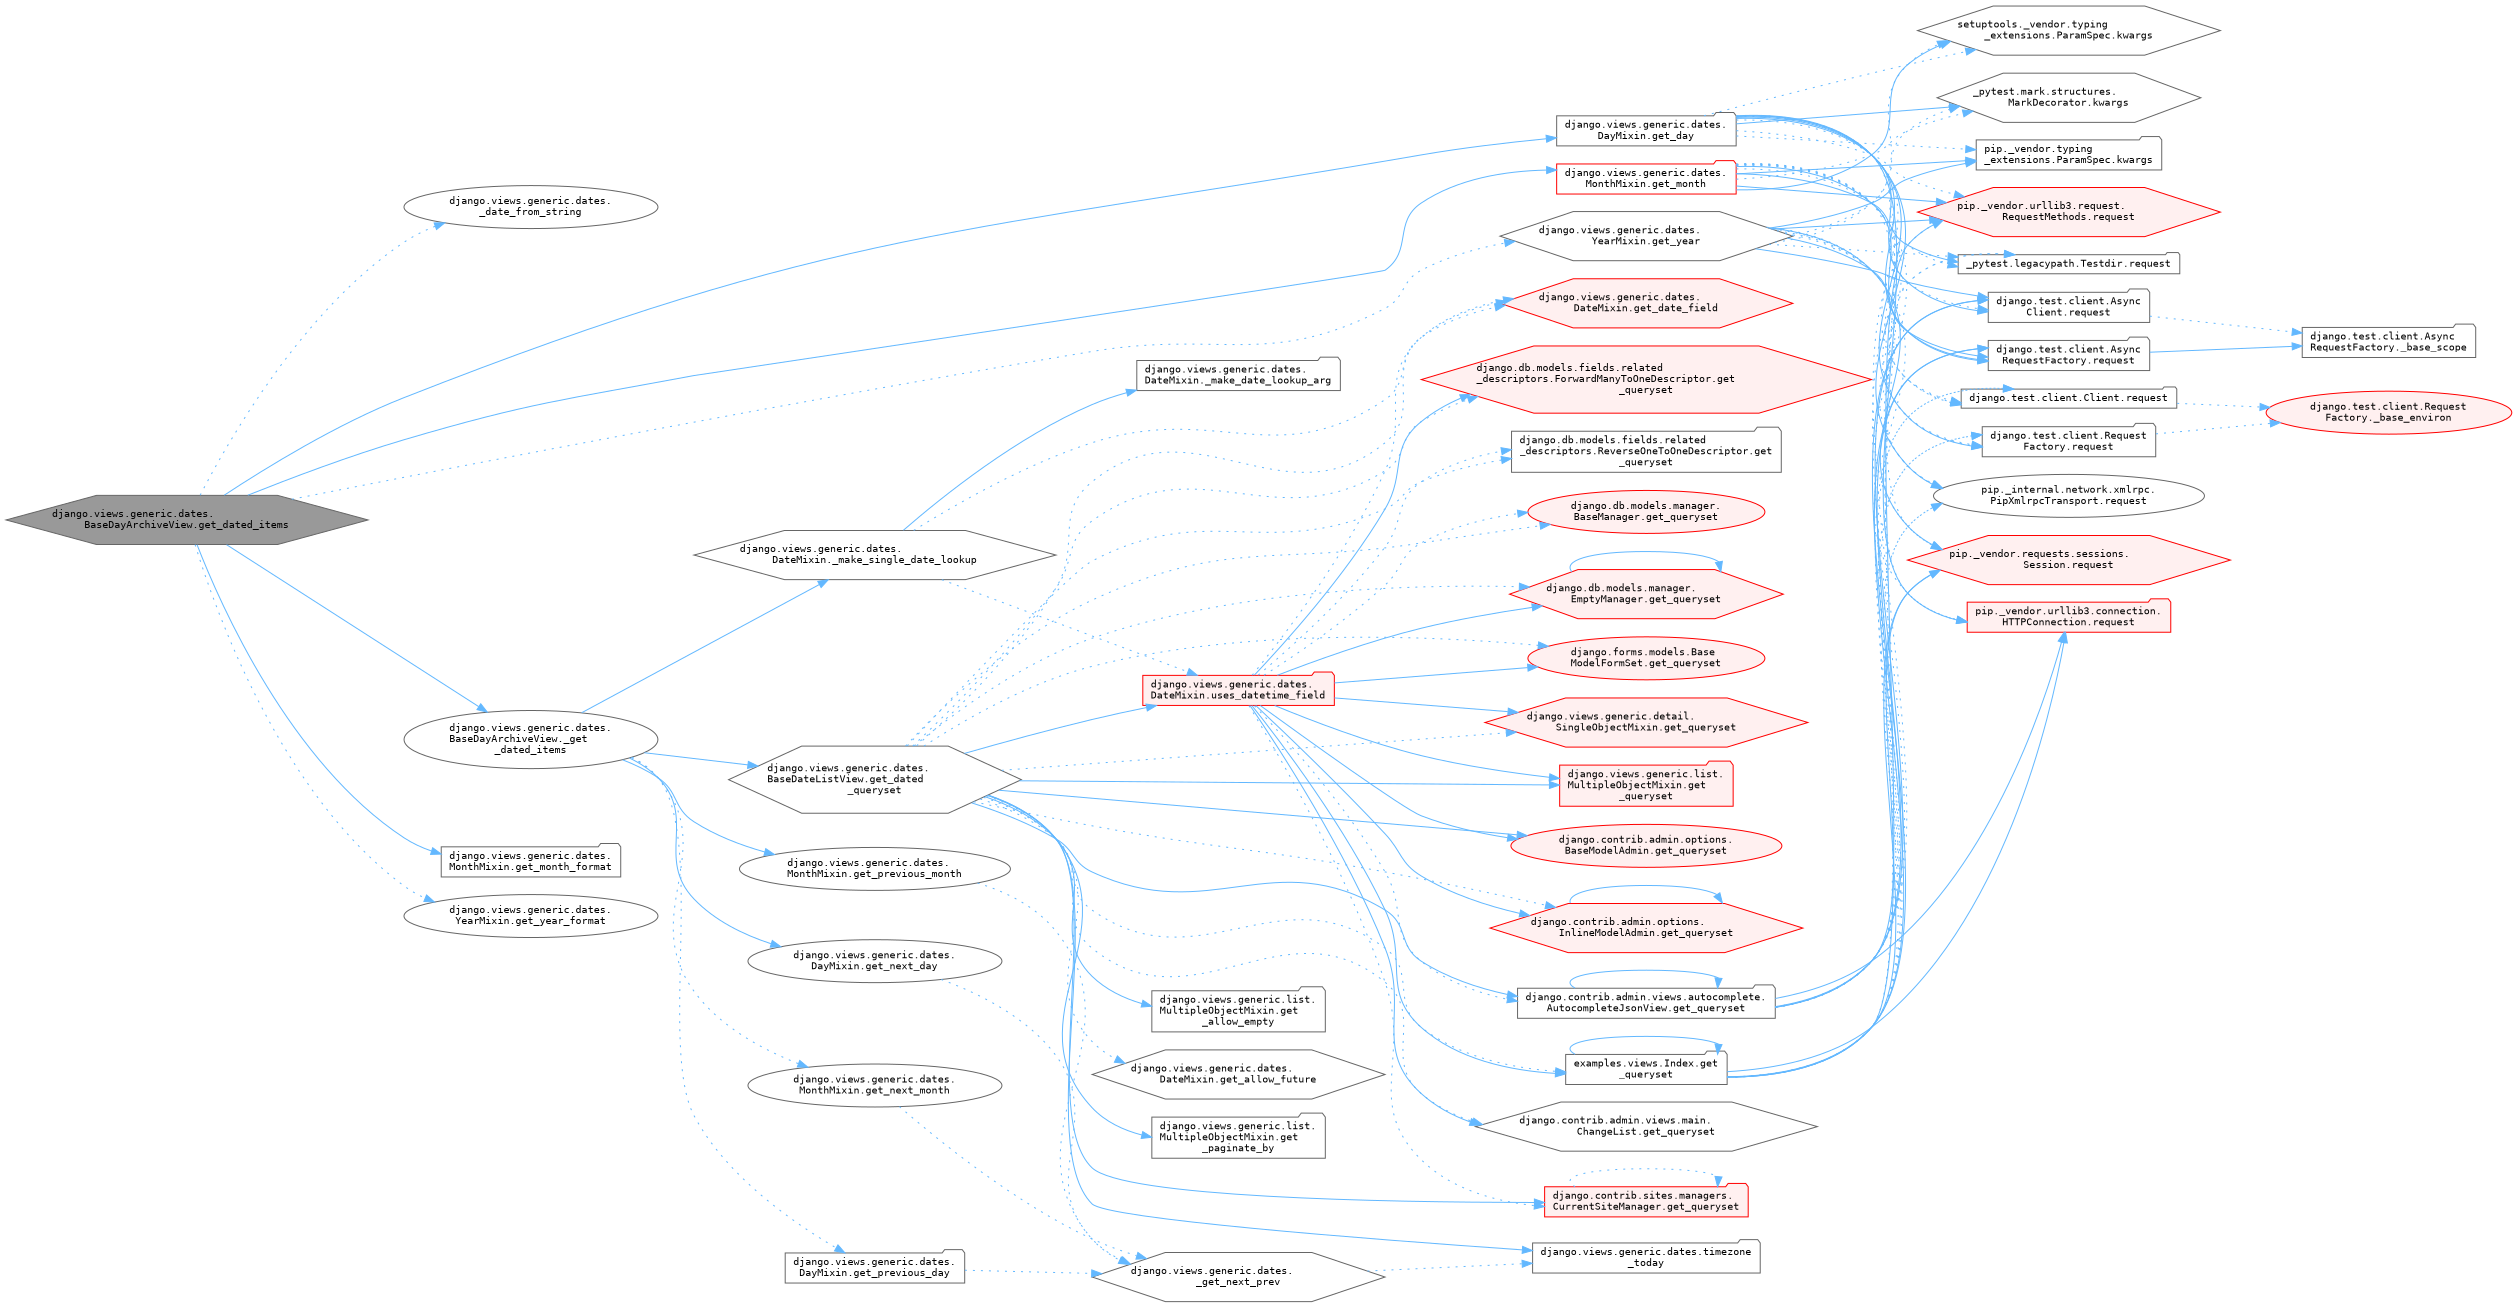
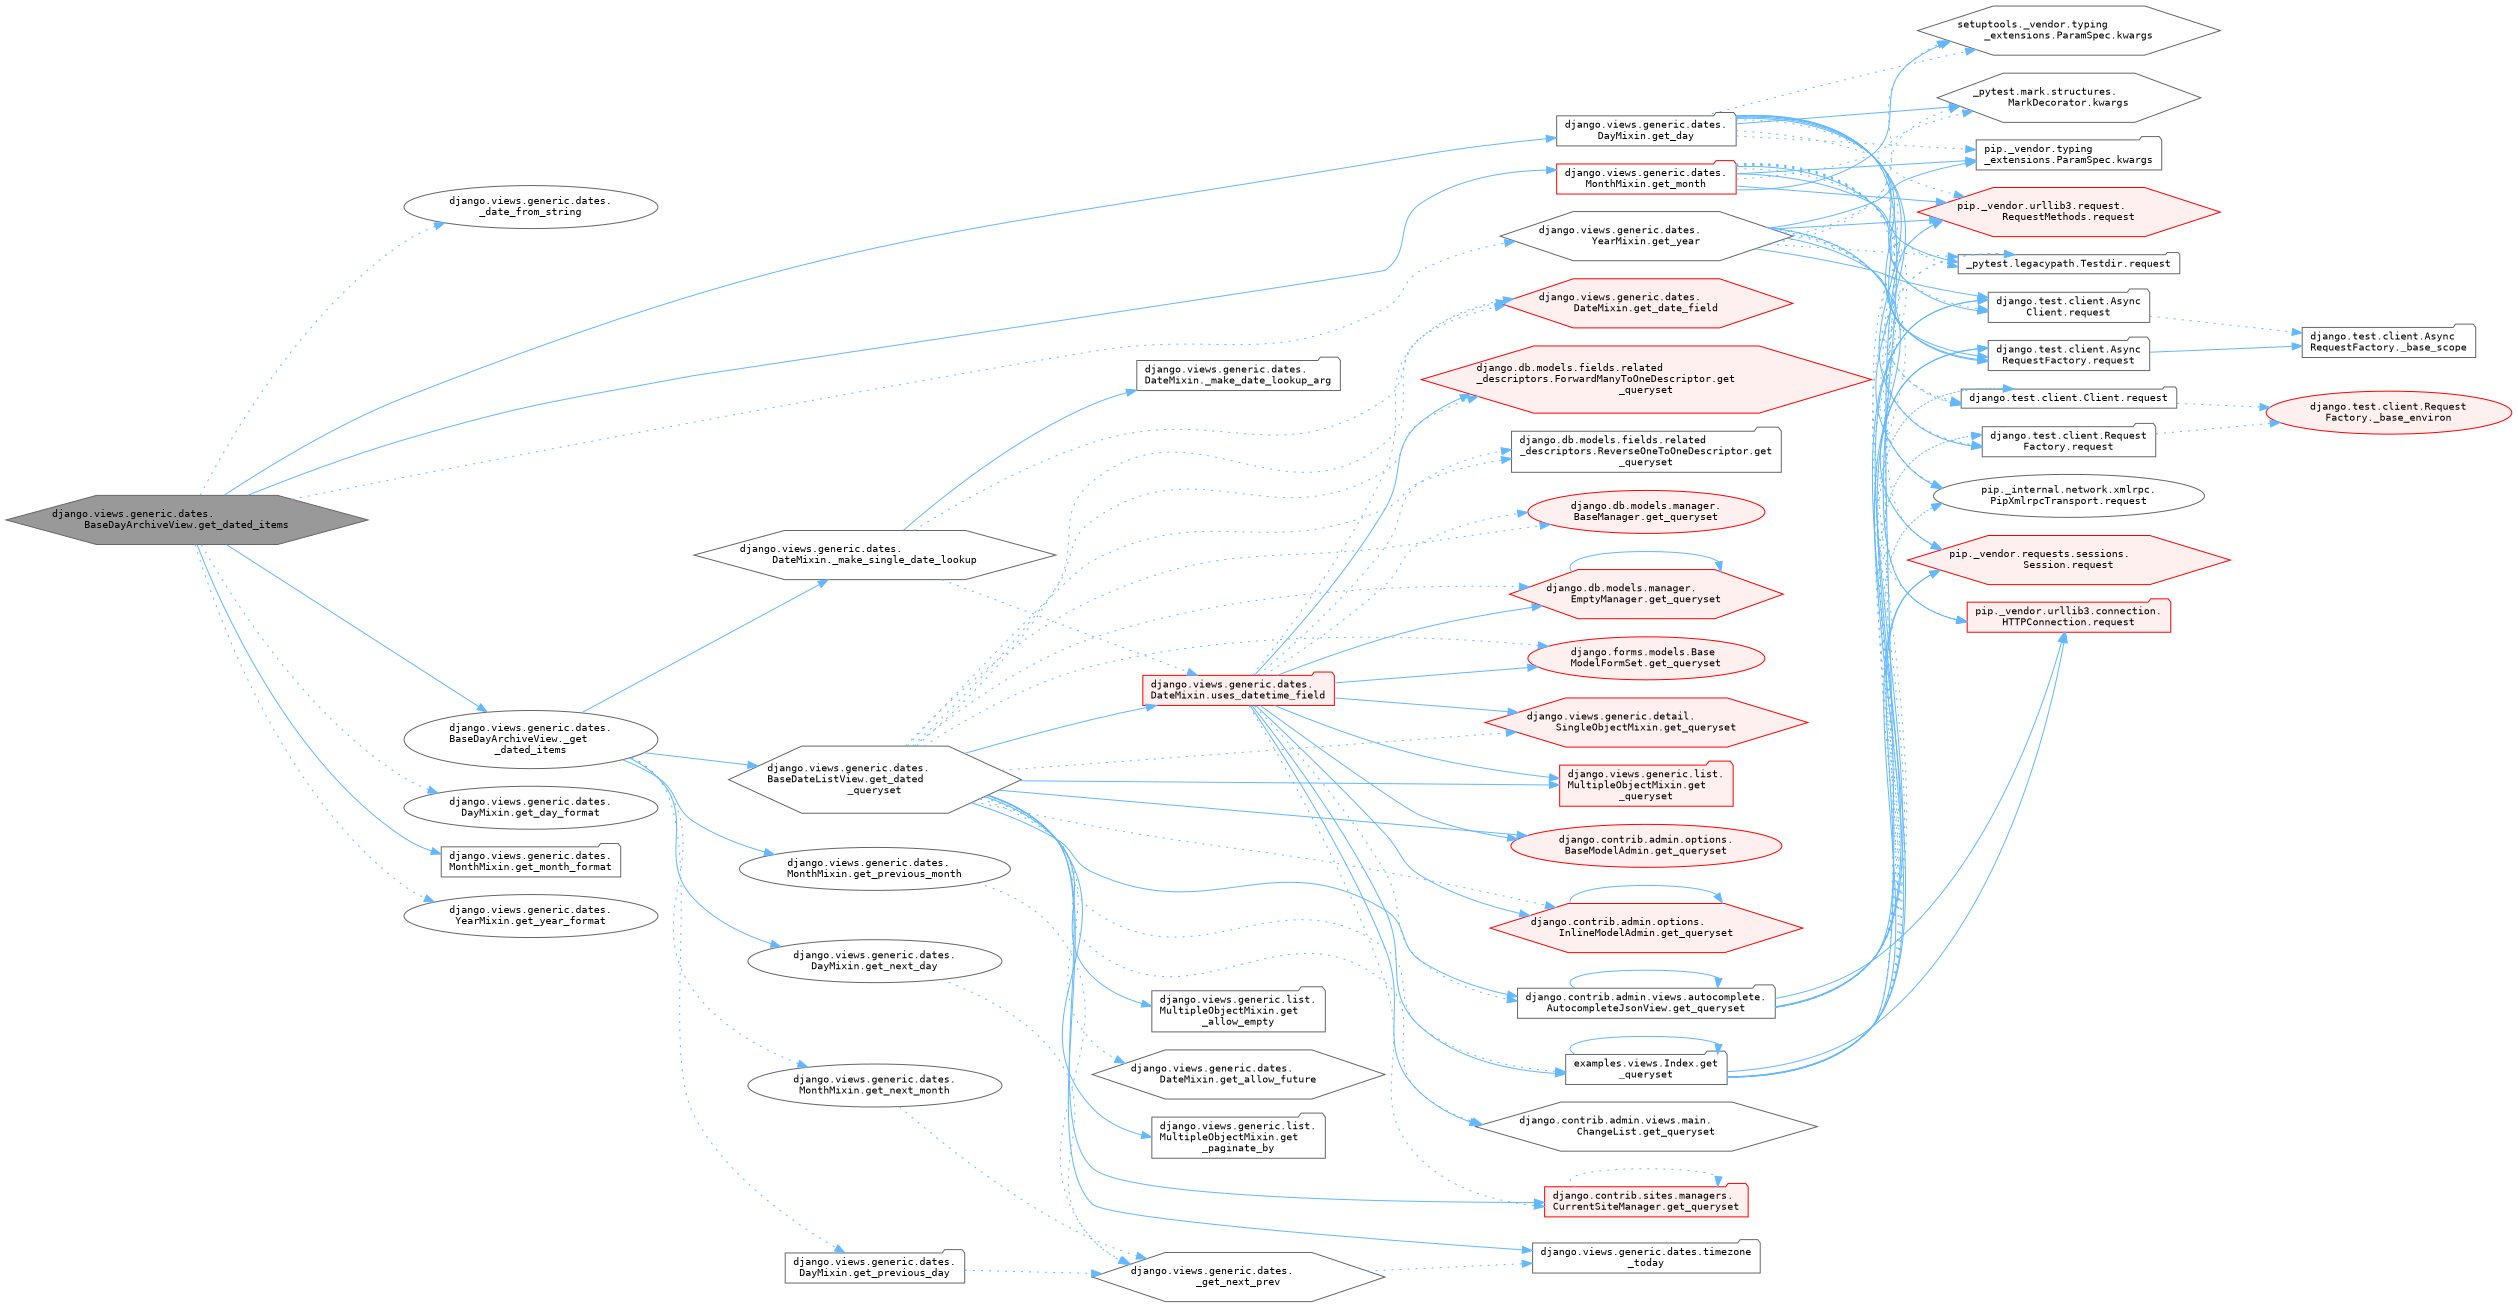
none -> (531, 808)
